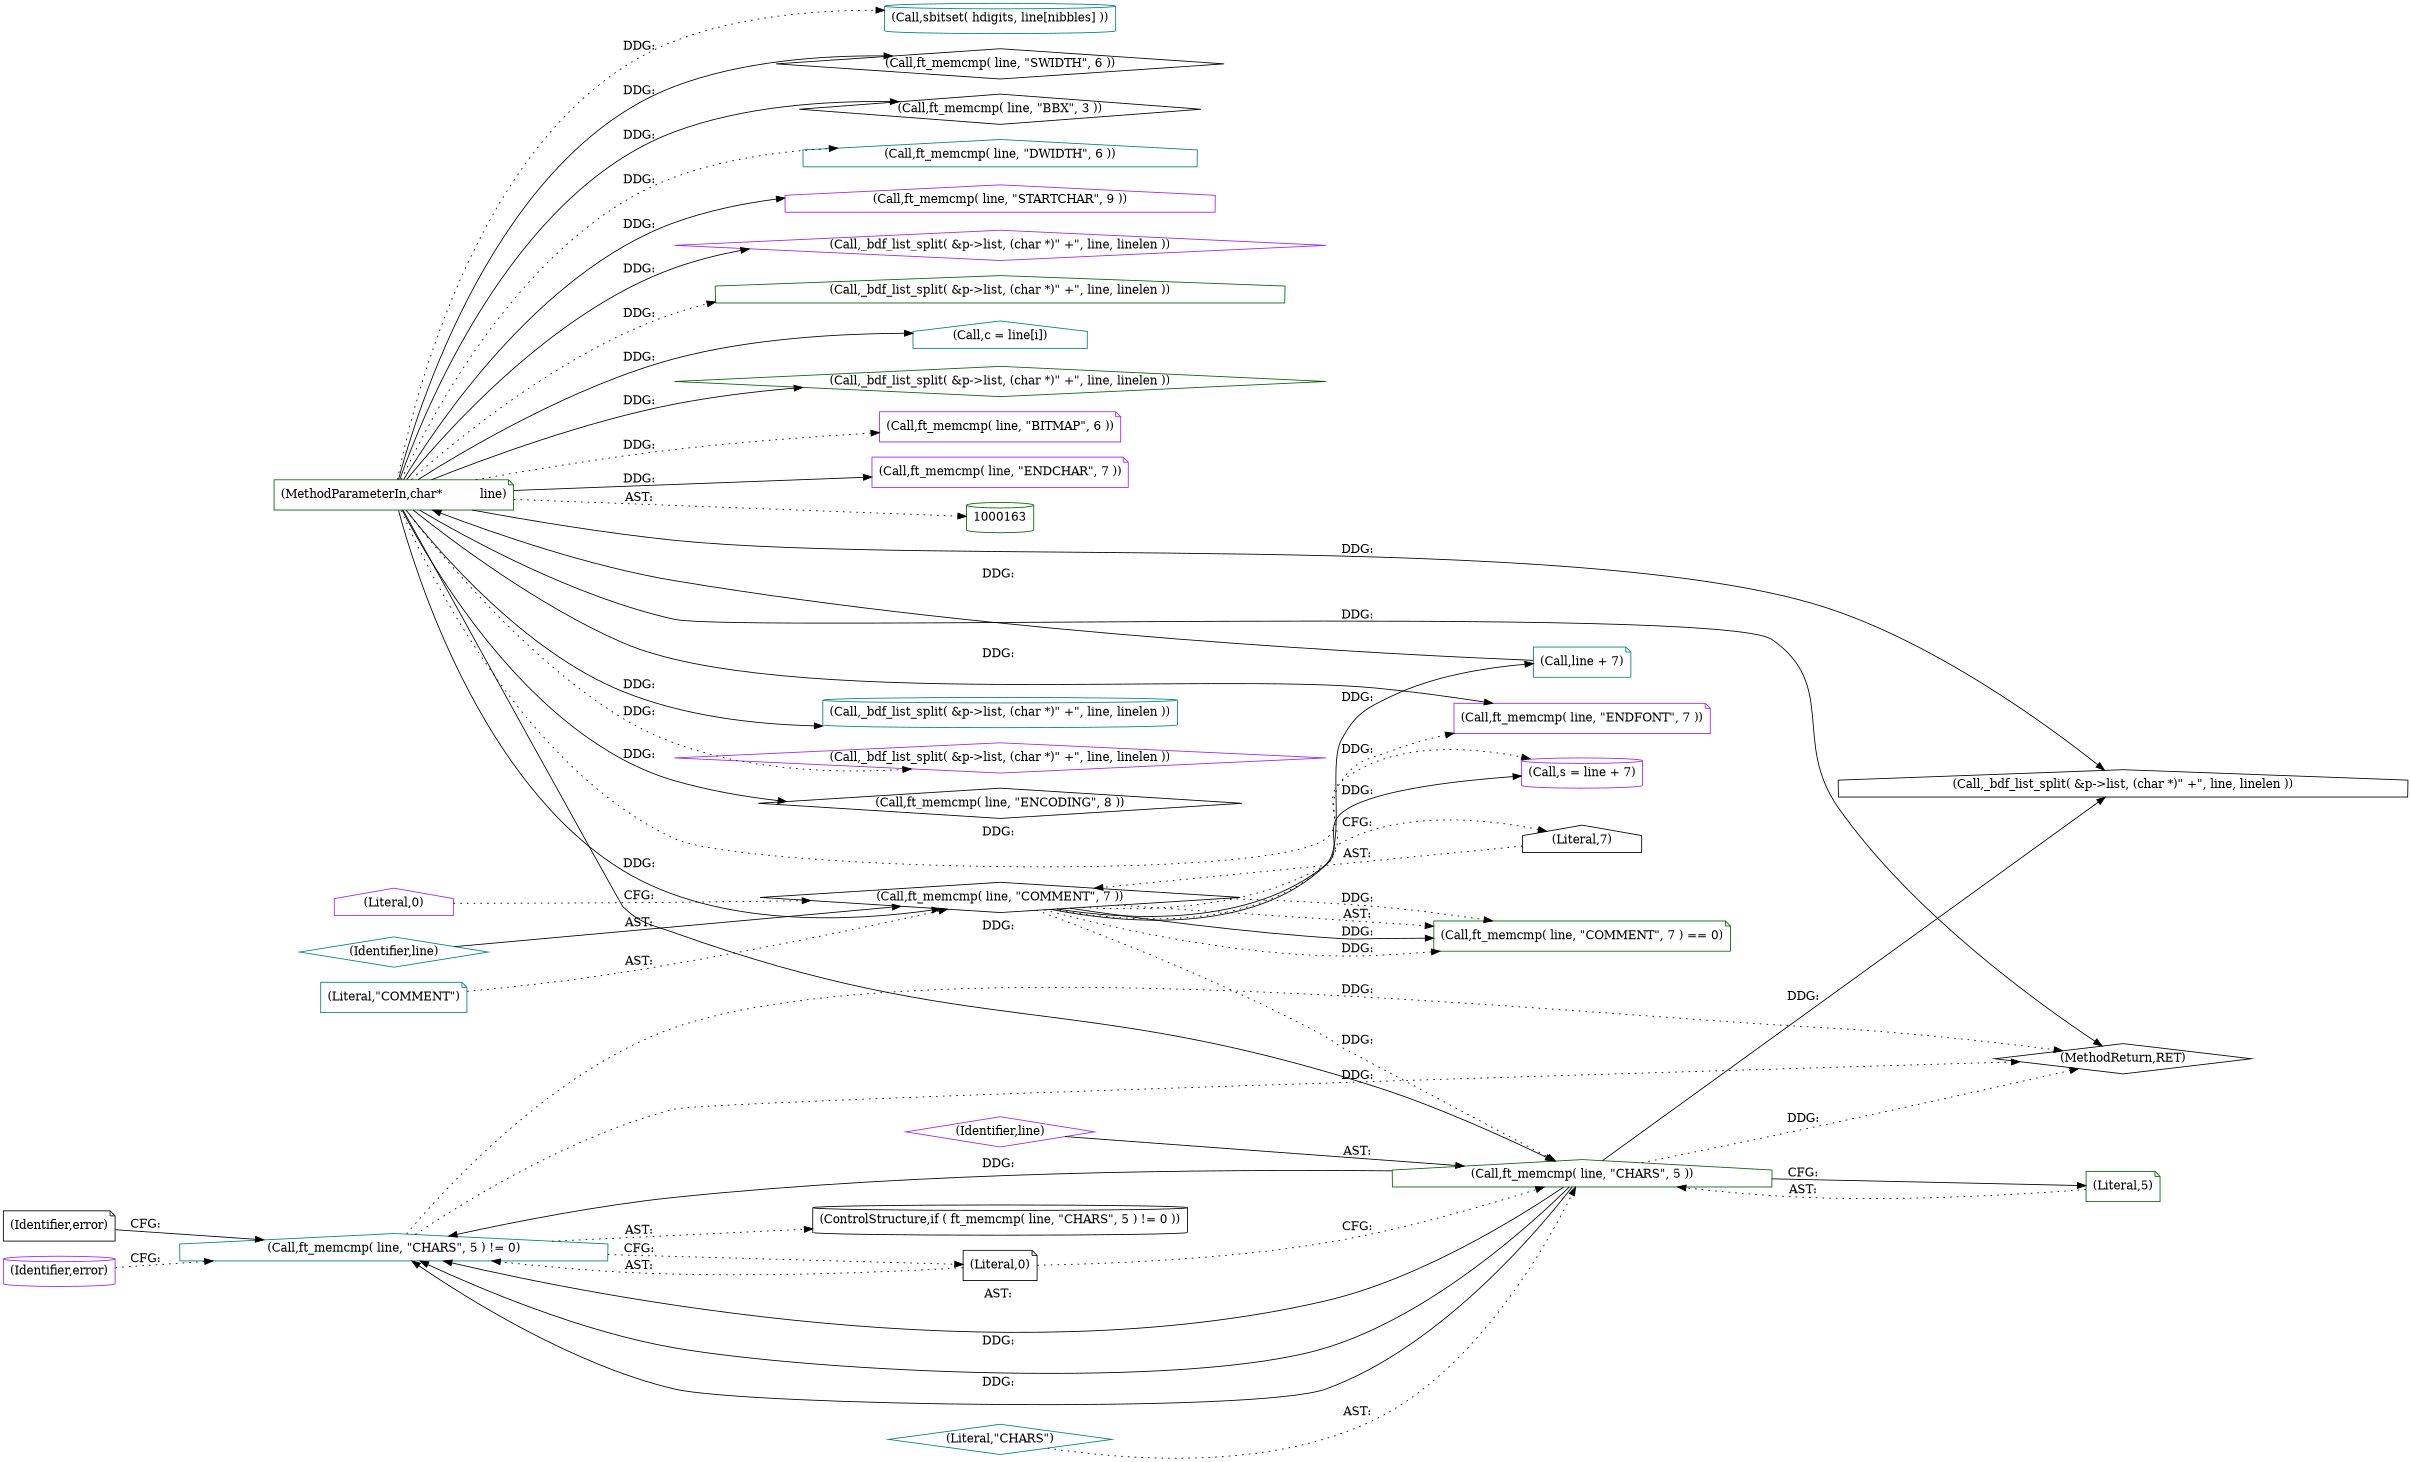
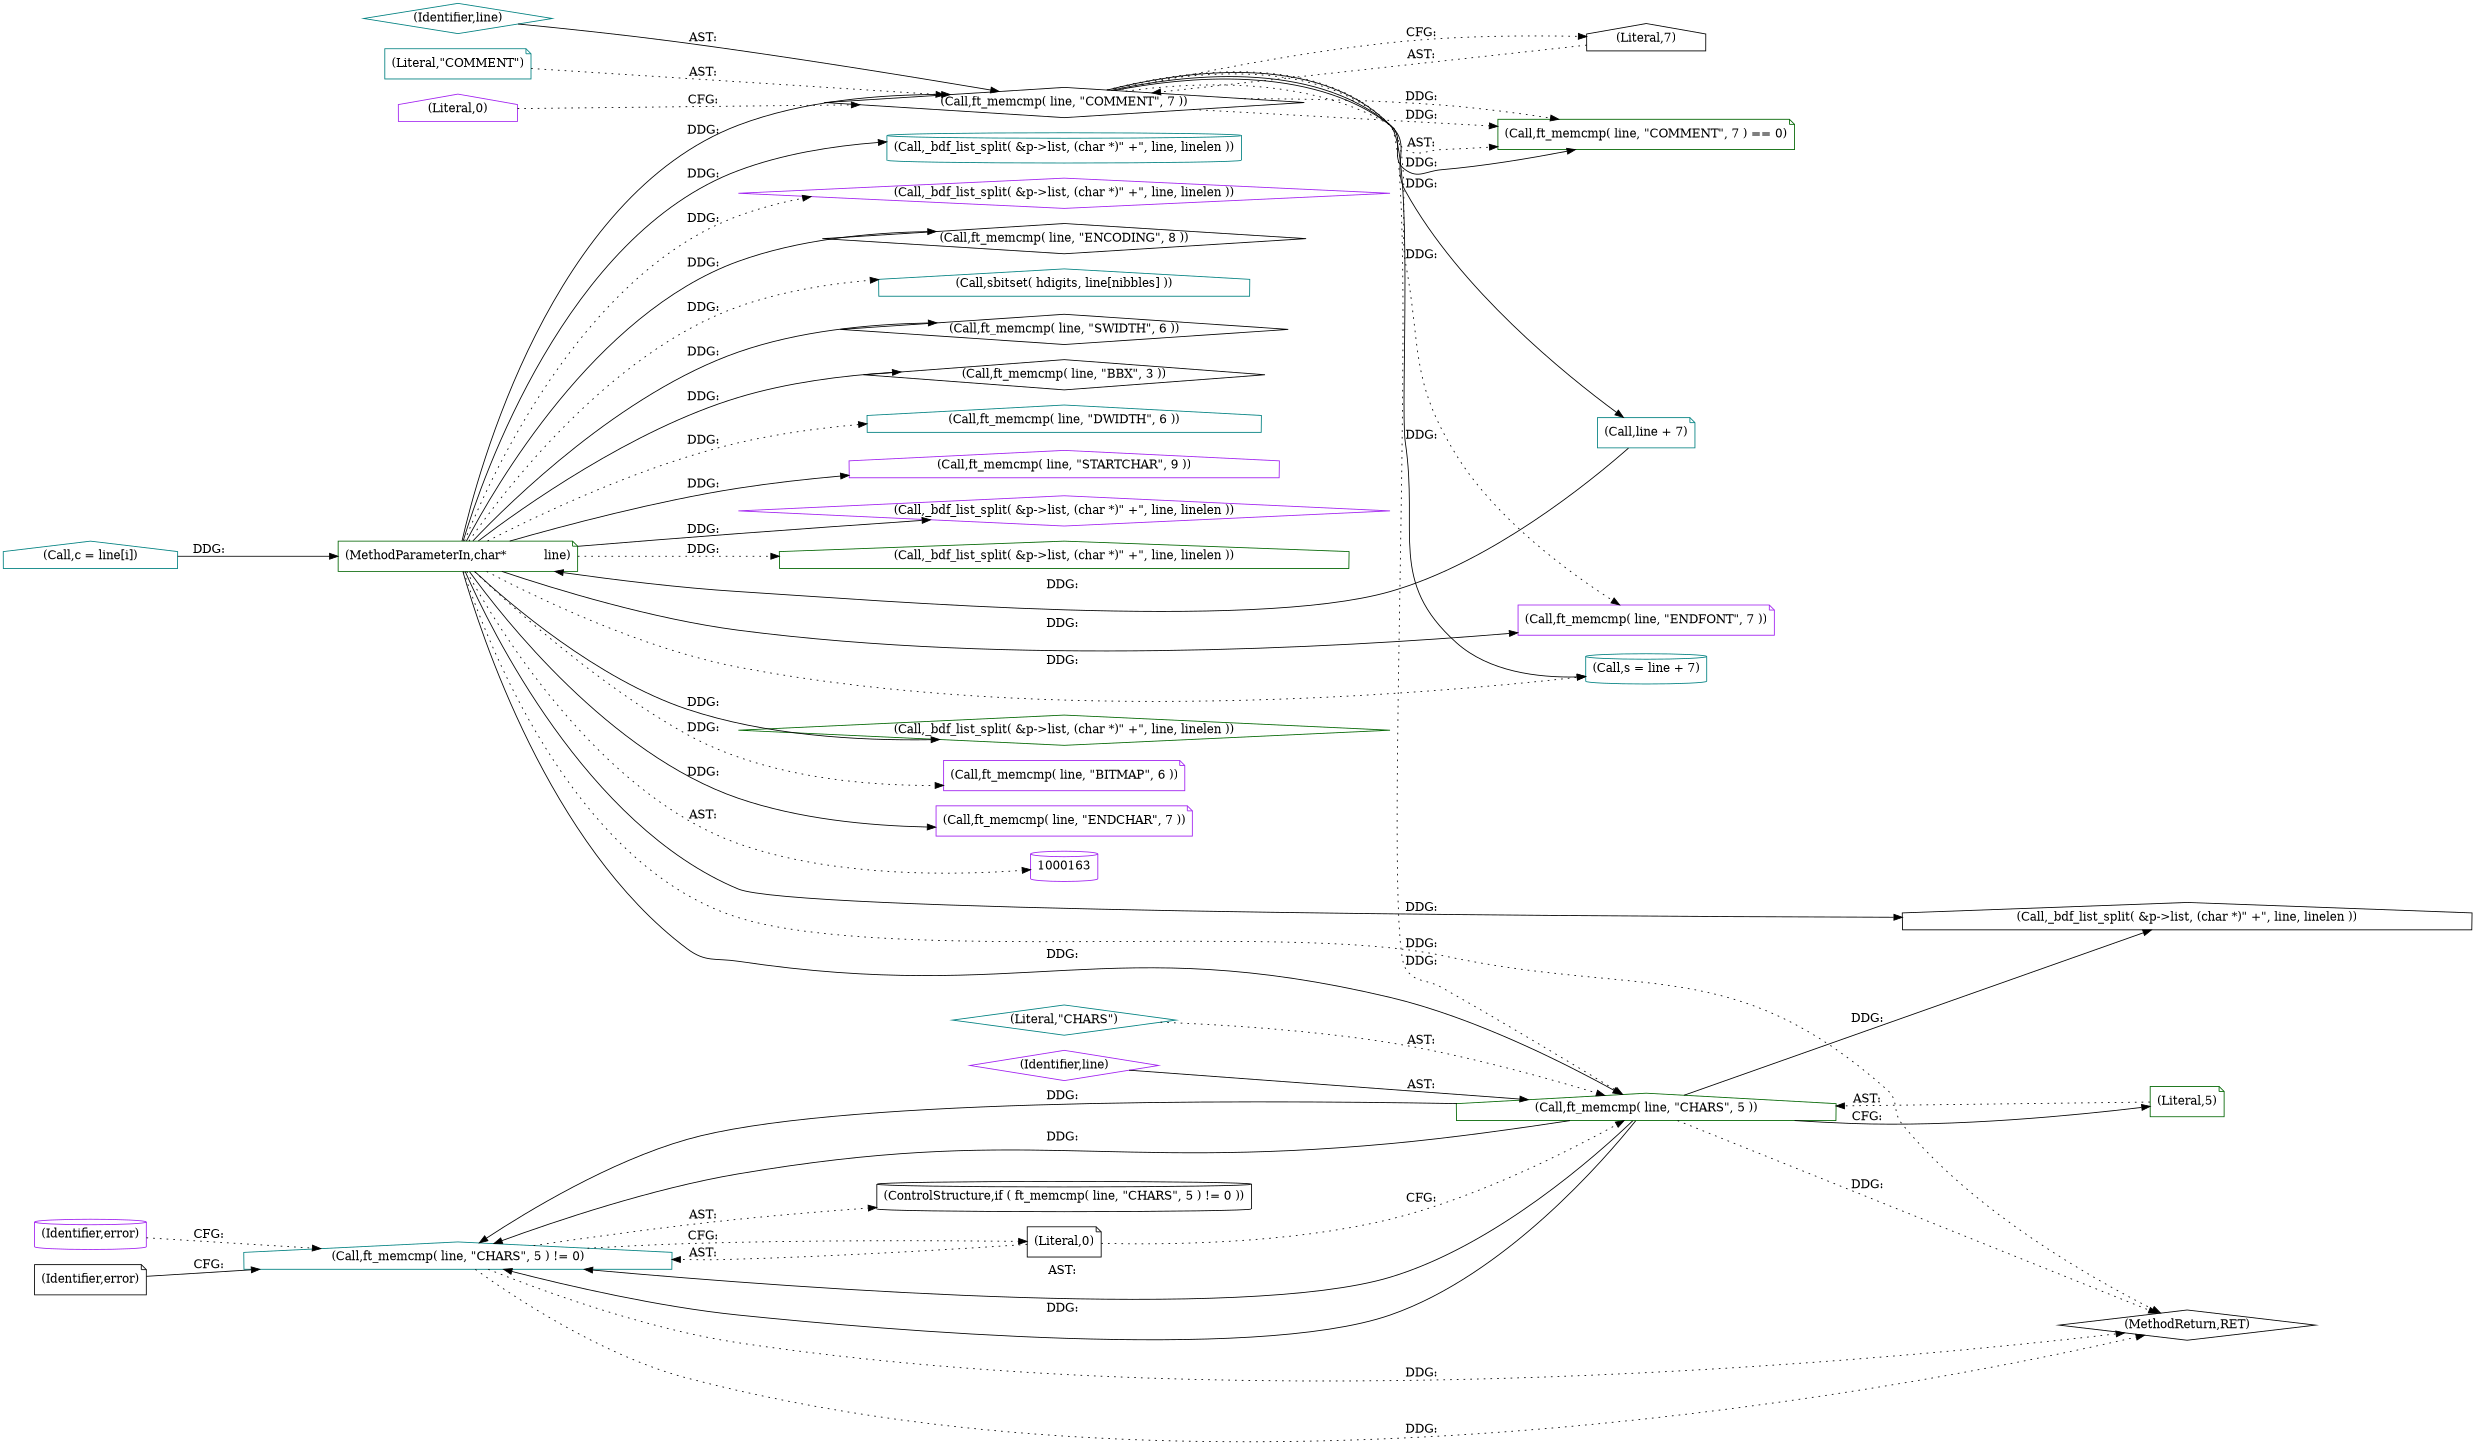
(1000, 18) -> (1064, 284)
(649, 366) -> (254, 556)
(1000, 518) -> (1064, 866)
(1352, 621) -> (1274, 942)
(1582, 773) -> (1646, 669)
